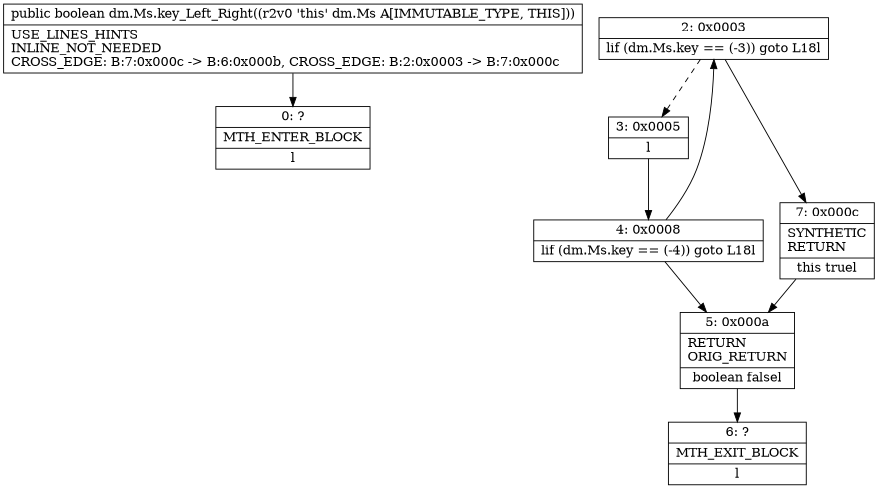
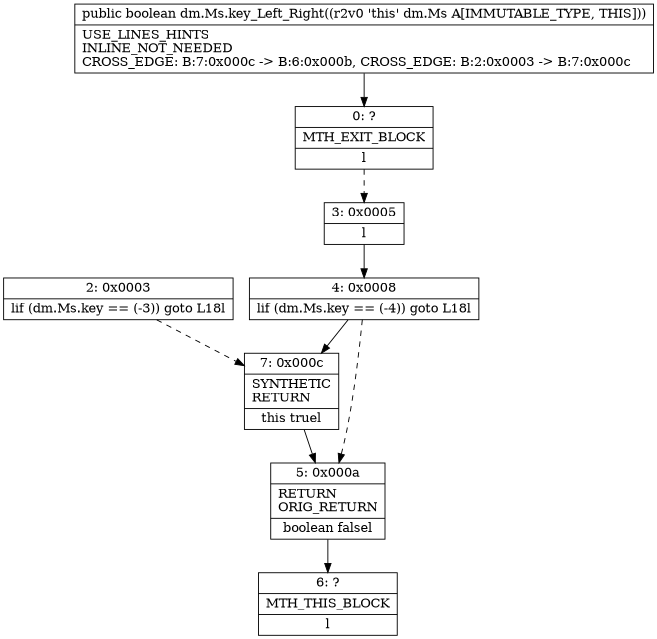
(684, 84) -> (364, 181)
(763, 127) -> (196, 341)
(293, 137) -> (364, 137)
(703, 149) -> (338, 333)
(683, 283) -> (354, 387)
(737, 453) -> (328, 604)
